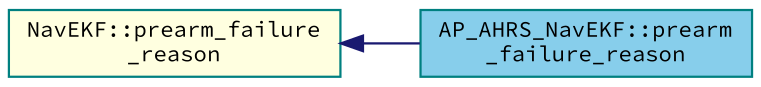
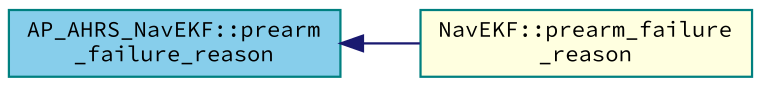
(392, 43) -> (392, 43)
